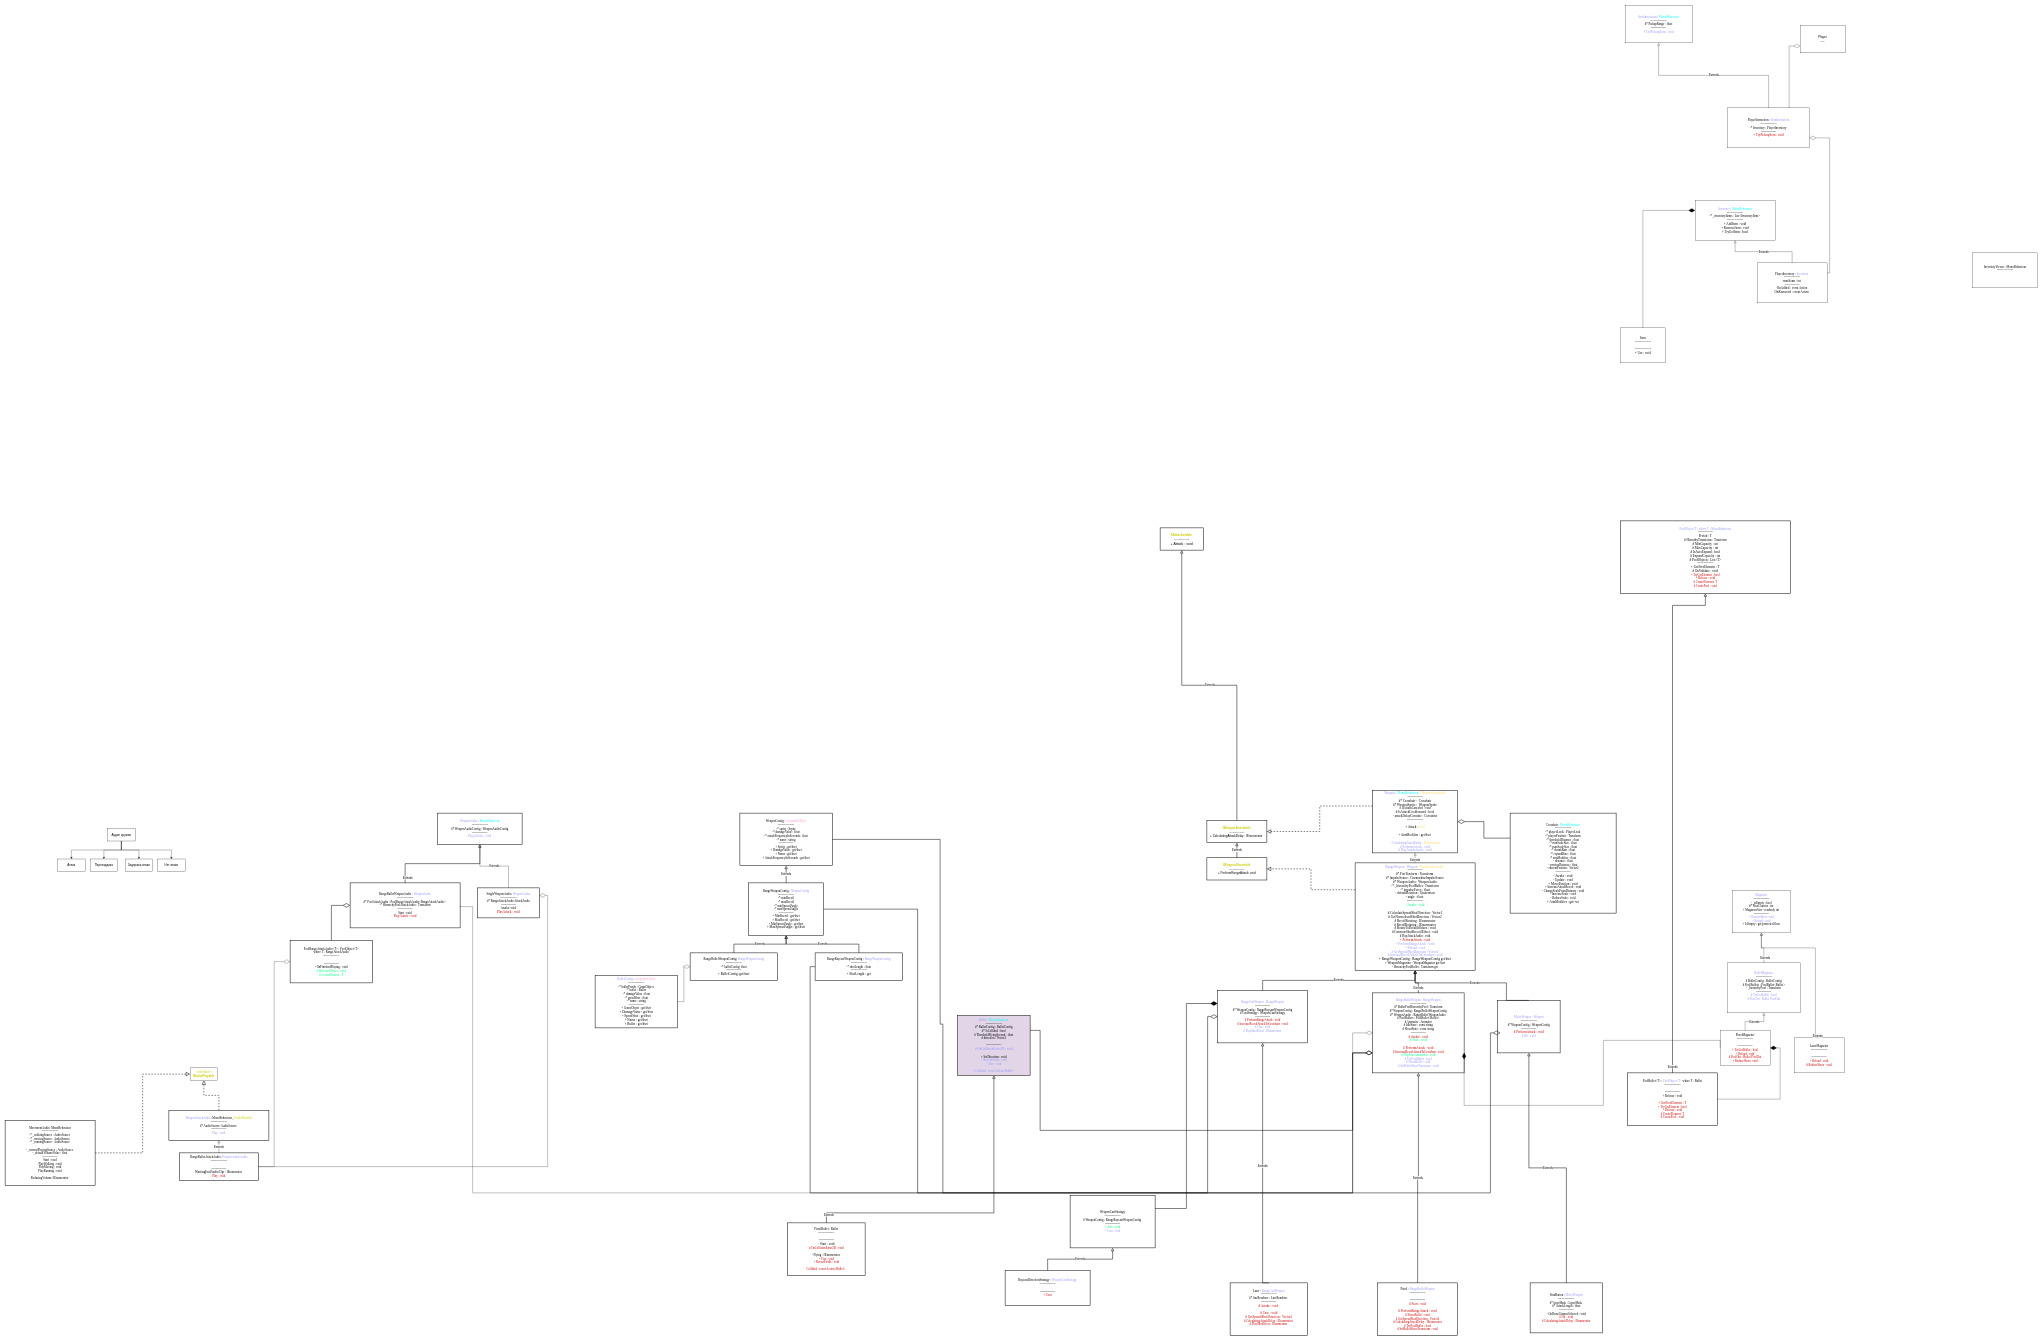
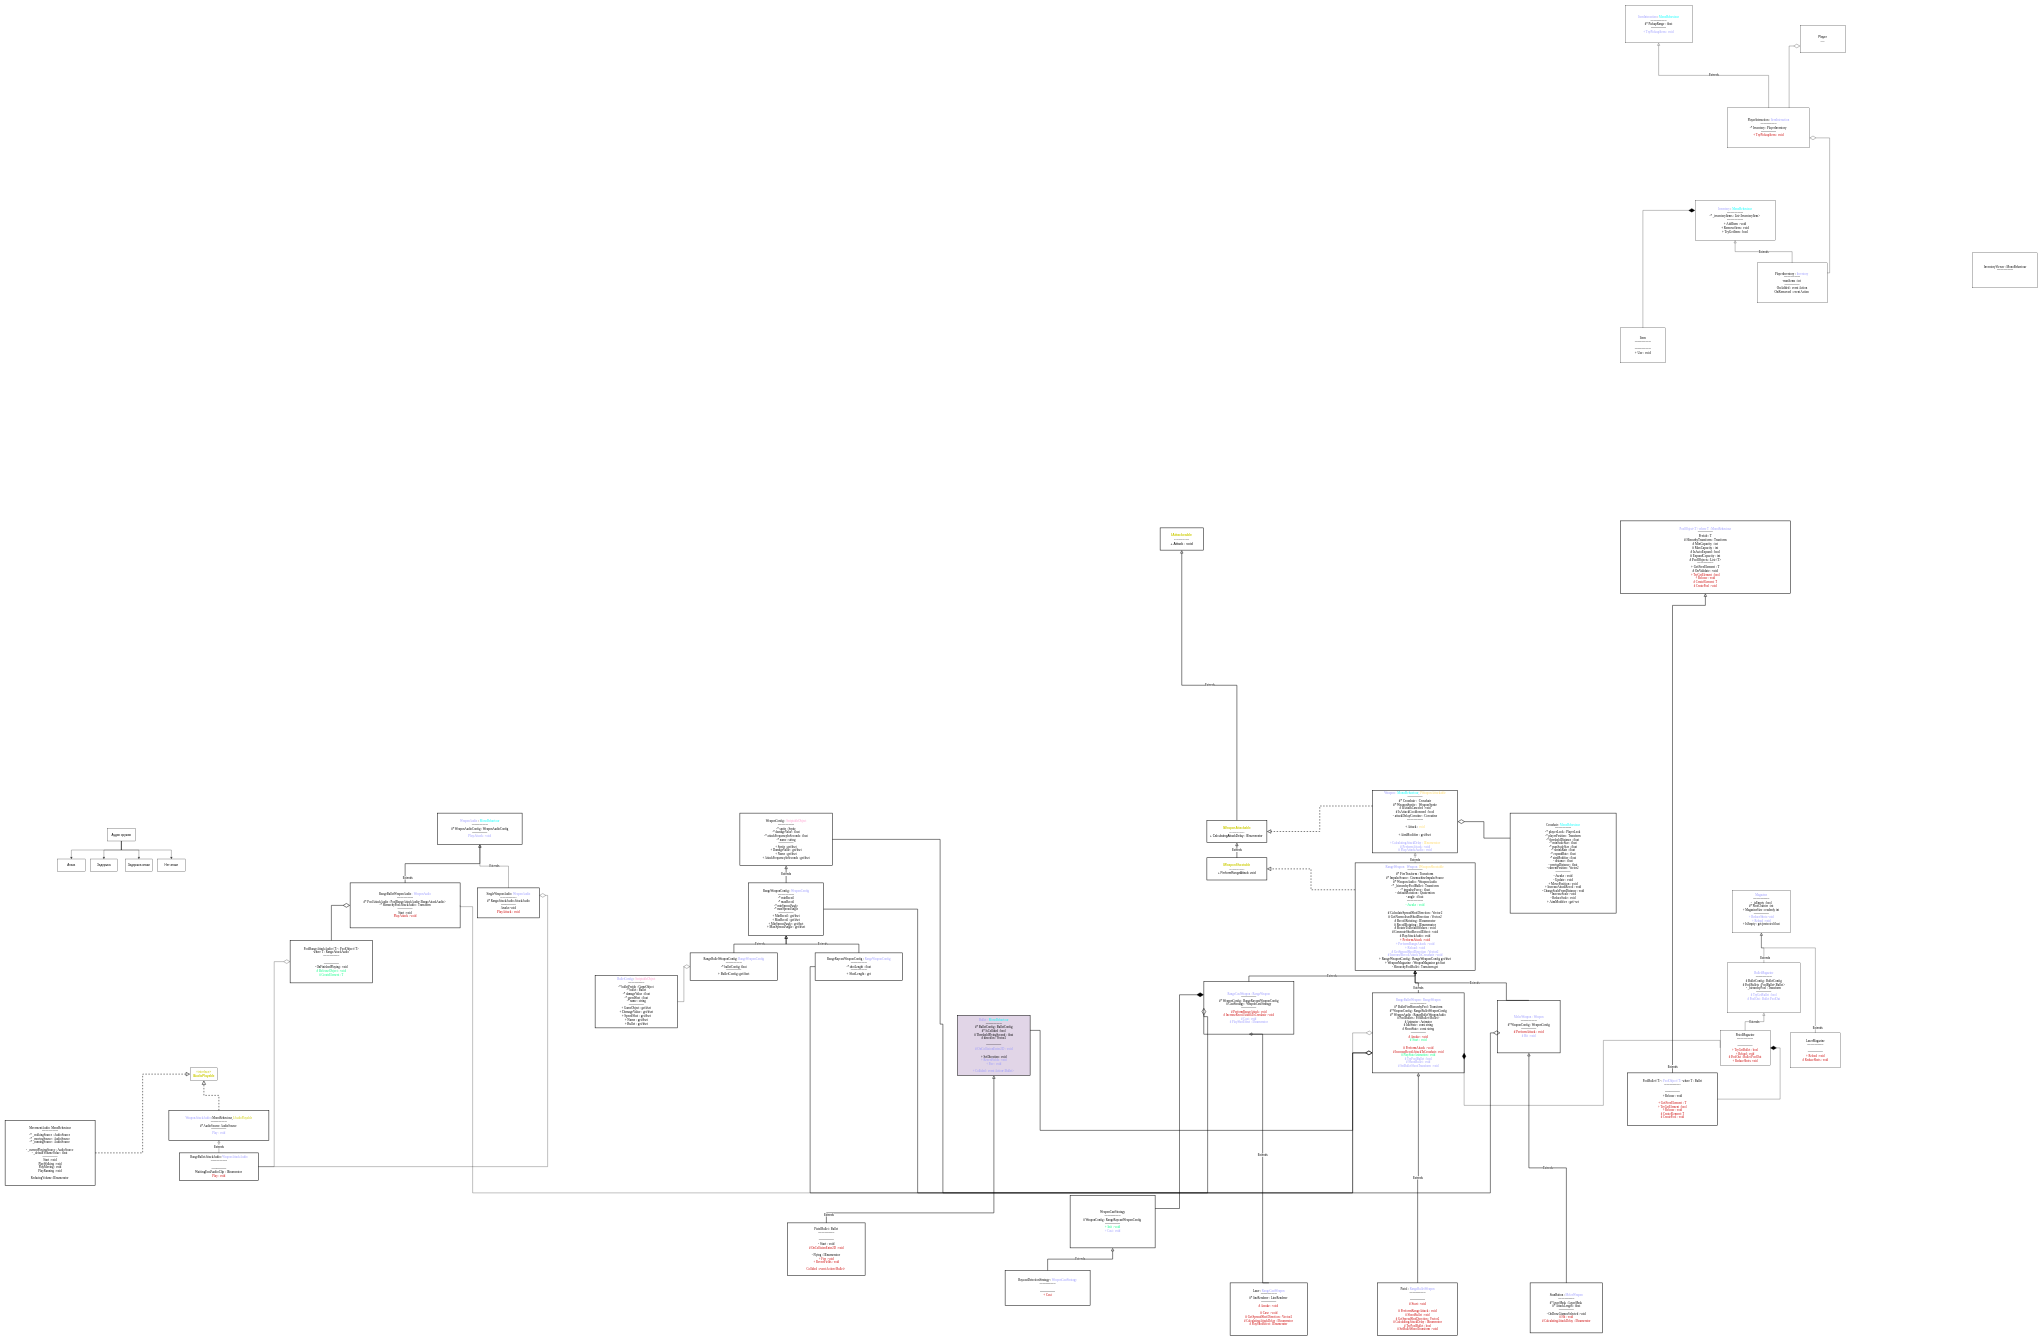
(104, 865) -> (104, 865)
(1263, 1016) -> (1249, 1008)
(1819, 1055) -> (1815, 1050)
